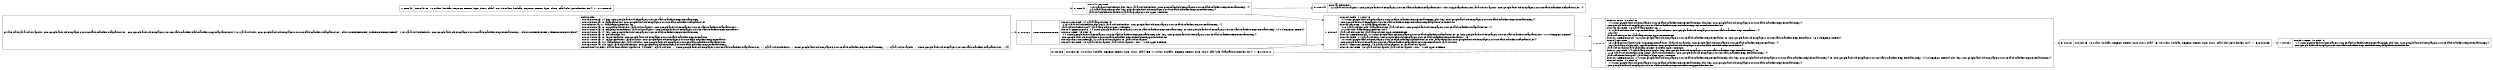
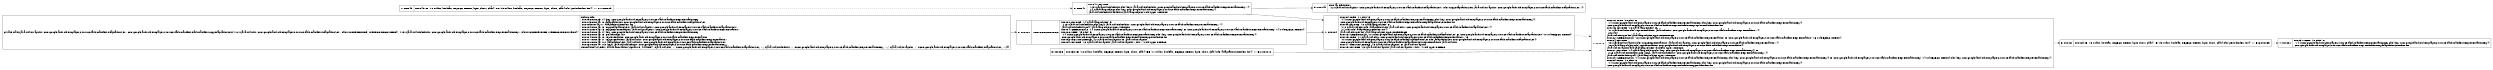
(1285, 47) -> (1314, 32)
